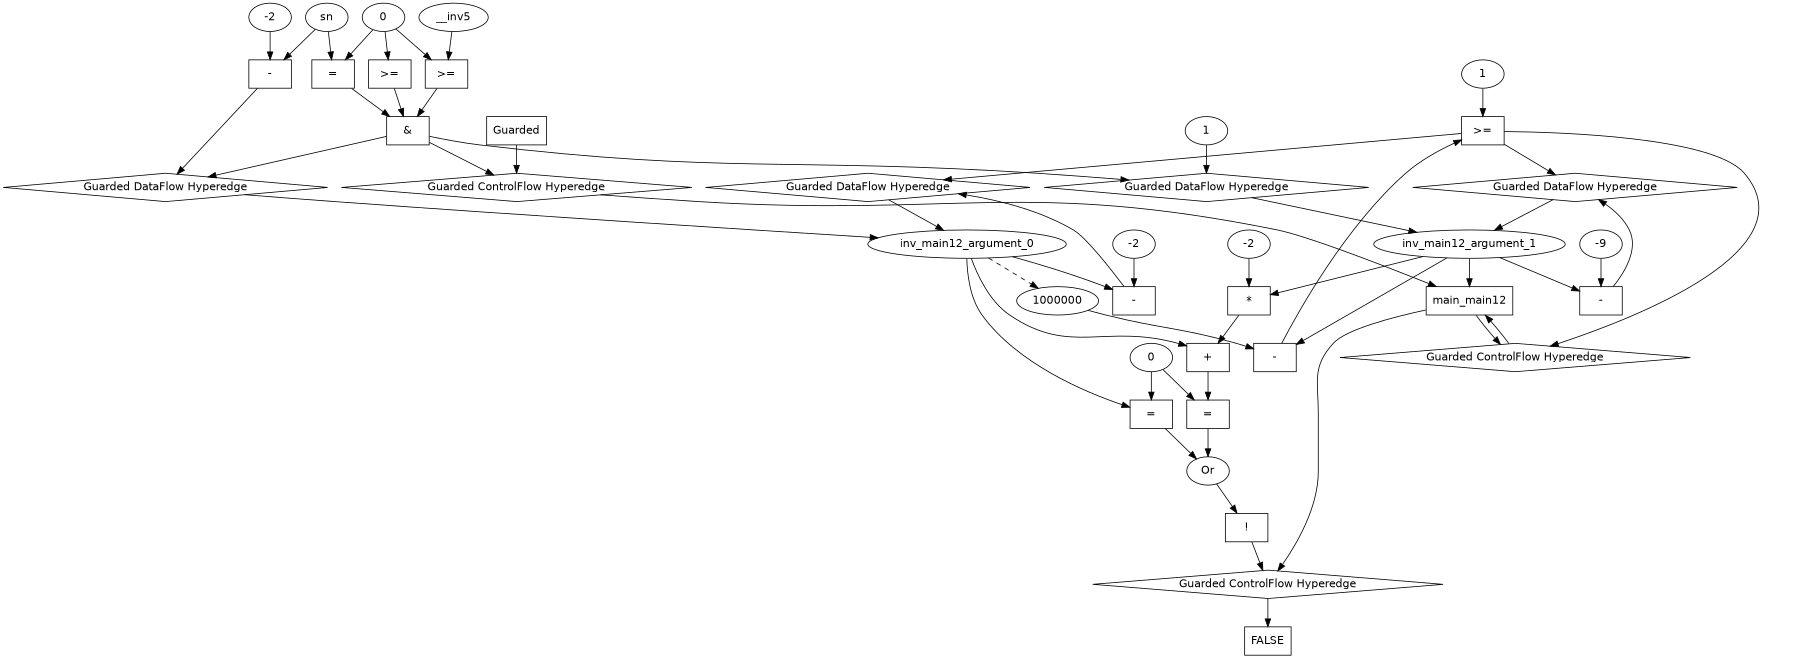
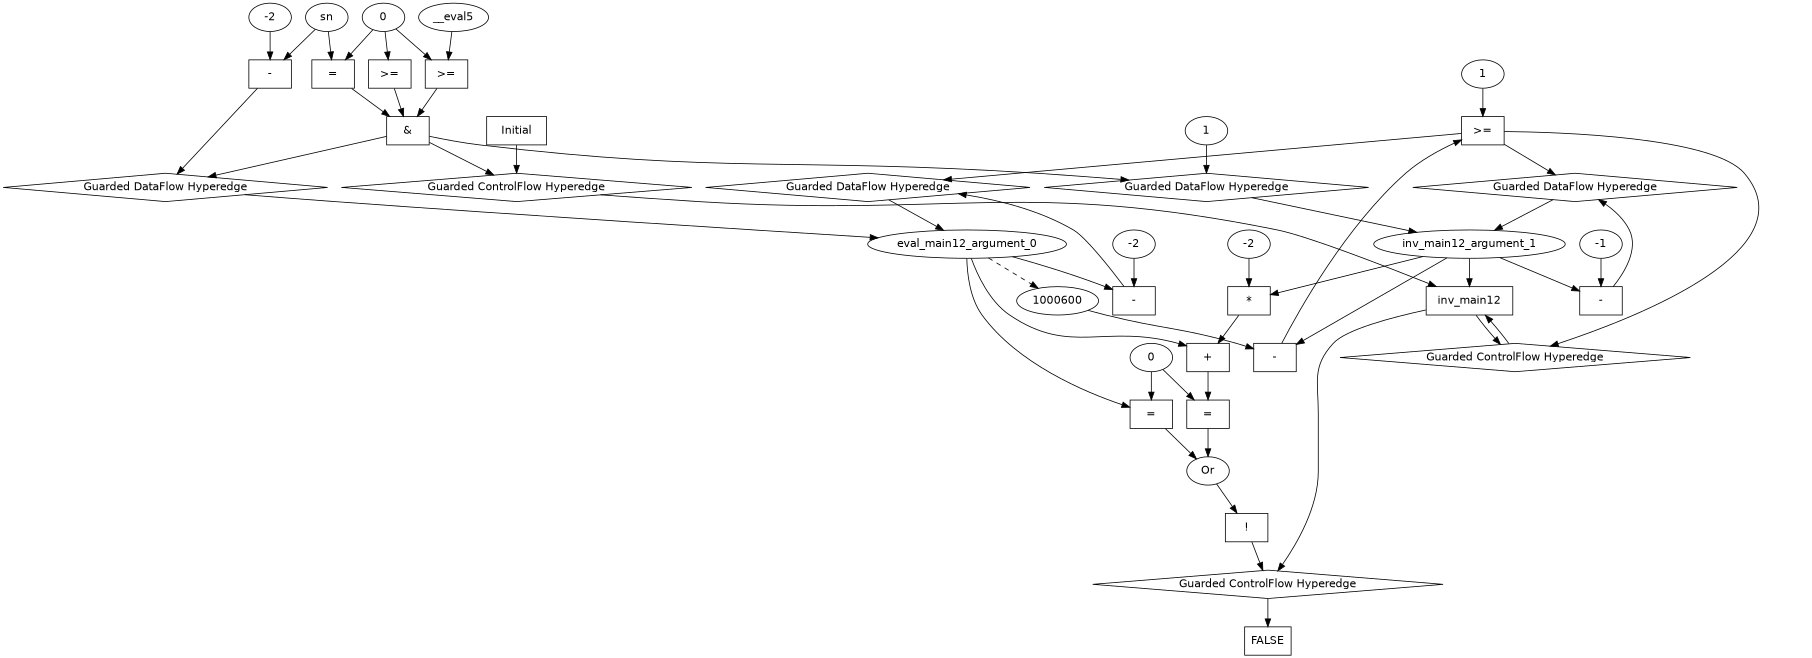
(454, 17) -> (454, 17)
(517, 131) -> (517, 131)
(967, 244) -> (967, 244)
(1601, 244) -> (1601, 244)
(1058, 301) -> (1058, 301)
(1469, 301) -> (1469, 301)
